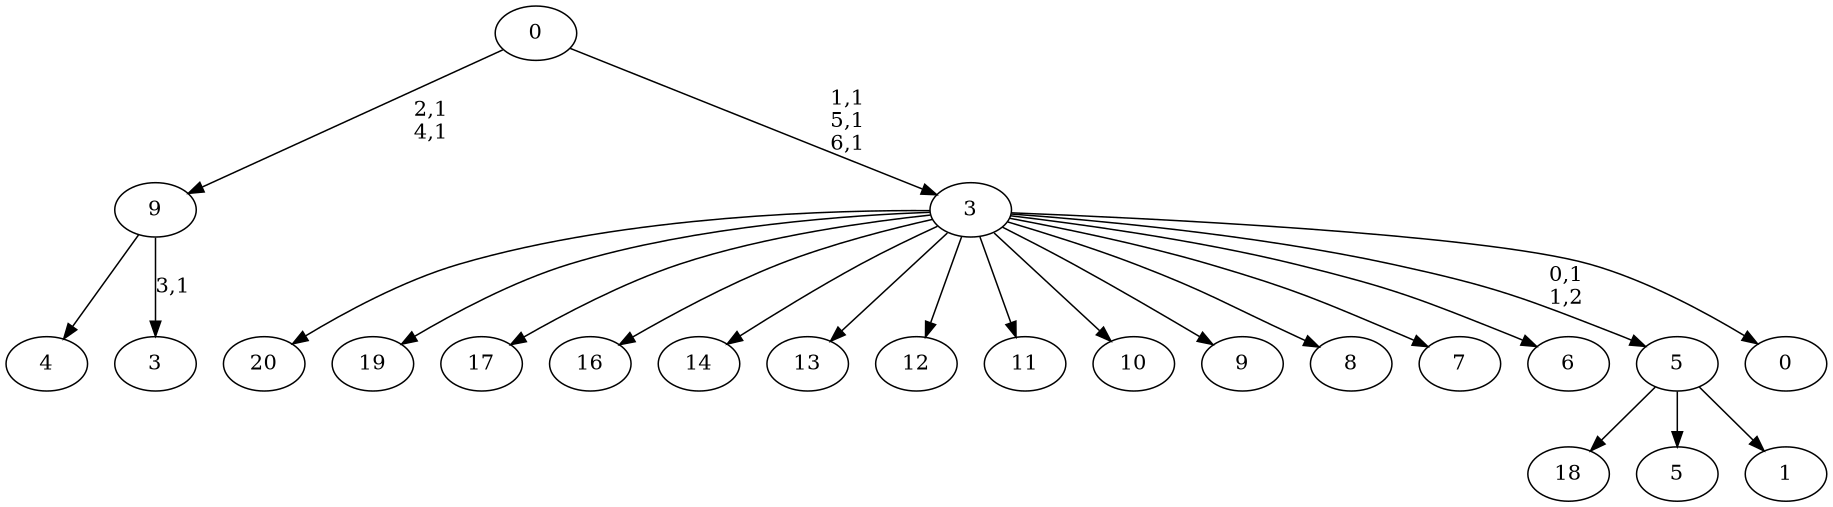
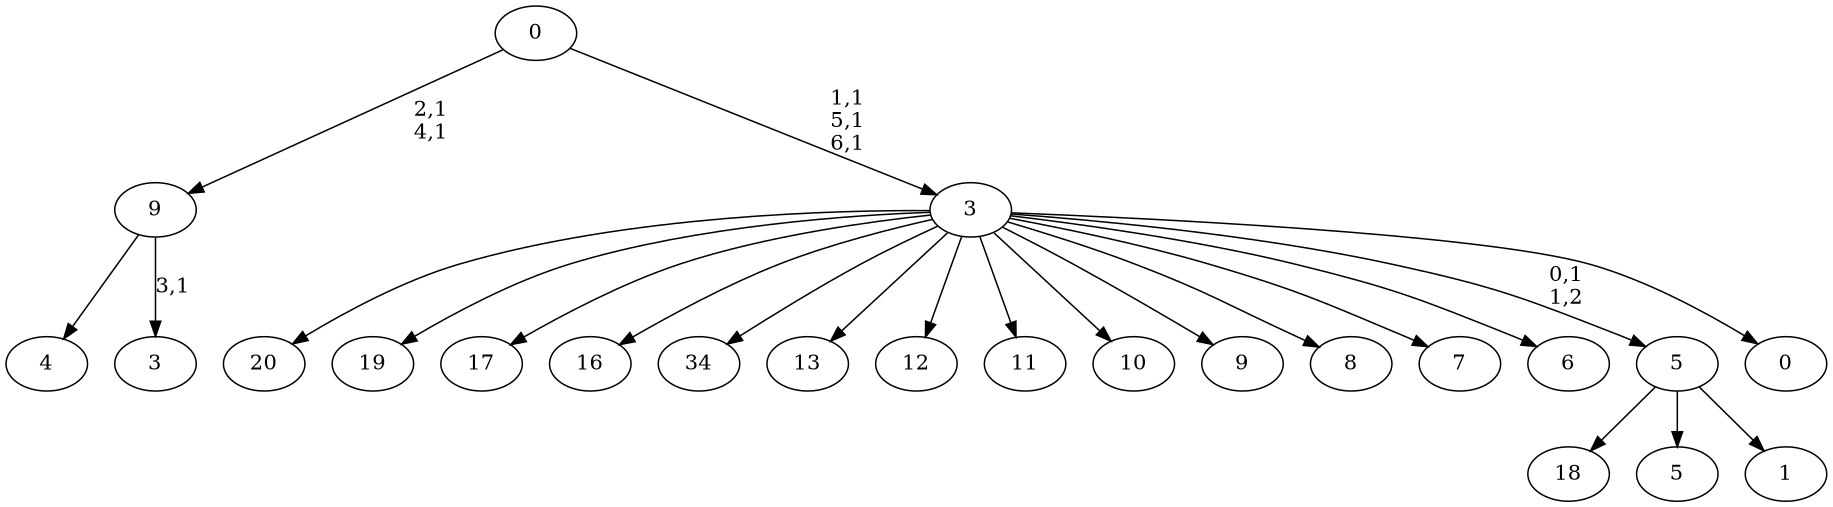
(699, 364) -> (699, 364)
